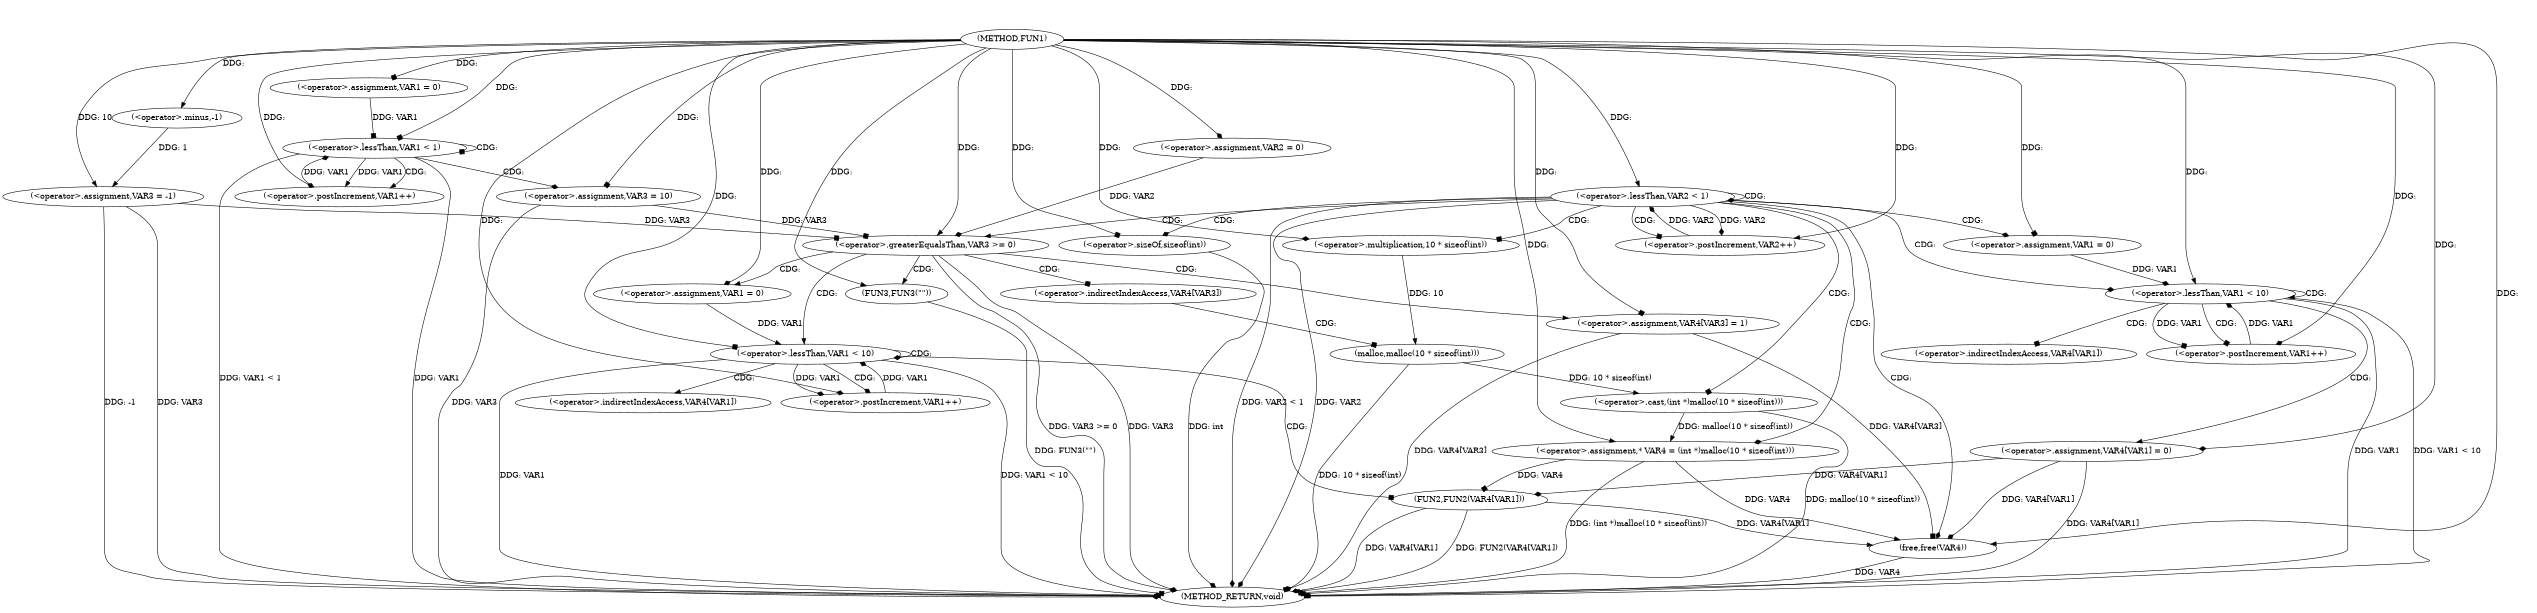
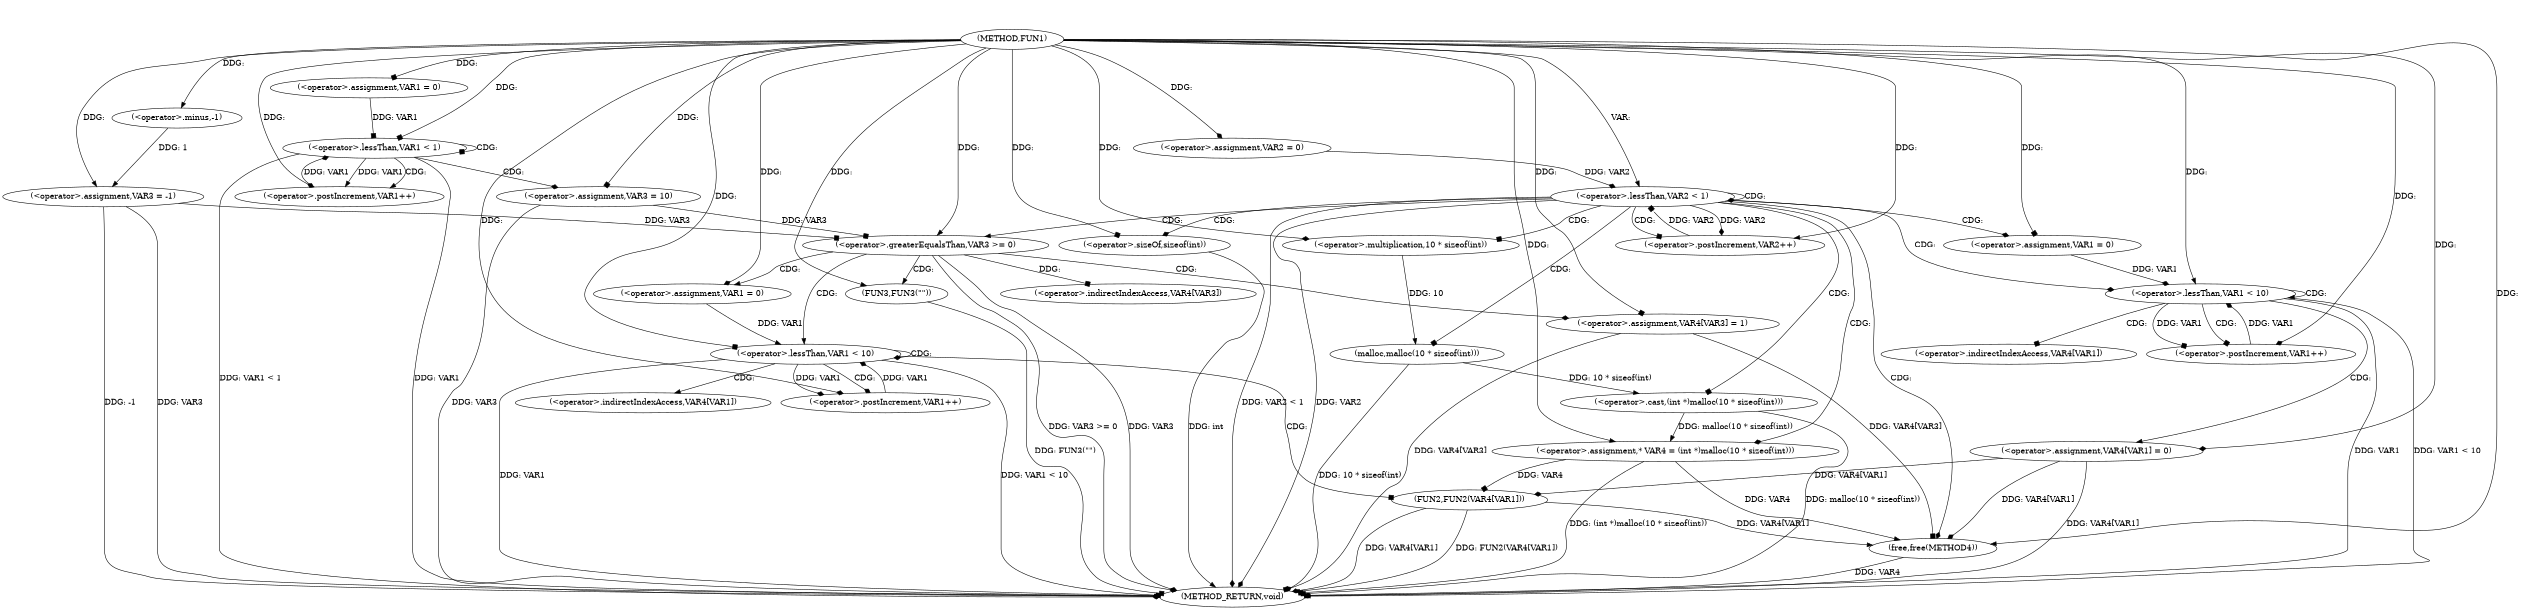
(95, 118) -> (95, 118)
(1622, 118) -> (1622, 118)
(1082, 196) -> (1469, 158)
(1670, 226) -> (1670, 226)
(1051, 270) -> (1051, 270)
(1280, 286) -> (1280, 286)
(1271, 324) -> (1540, 273)
(1192, 392) -> (1192, 392)
(1933, 548) -> (1933, 548)
